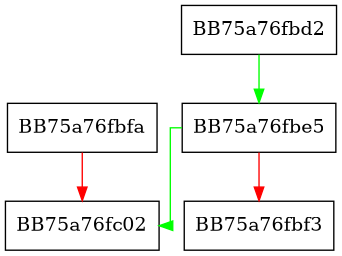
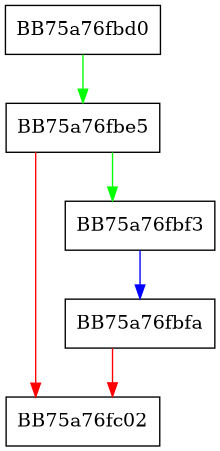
(259, 30) -> (83, 30)
(259, 170) -> (113, 170)
(170, 172) -> (36, 268)
none -> (140, 268)
